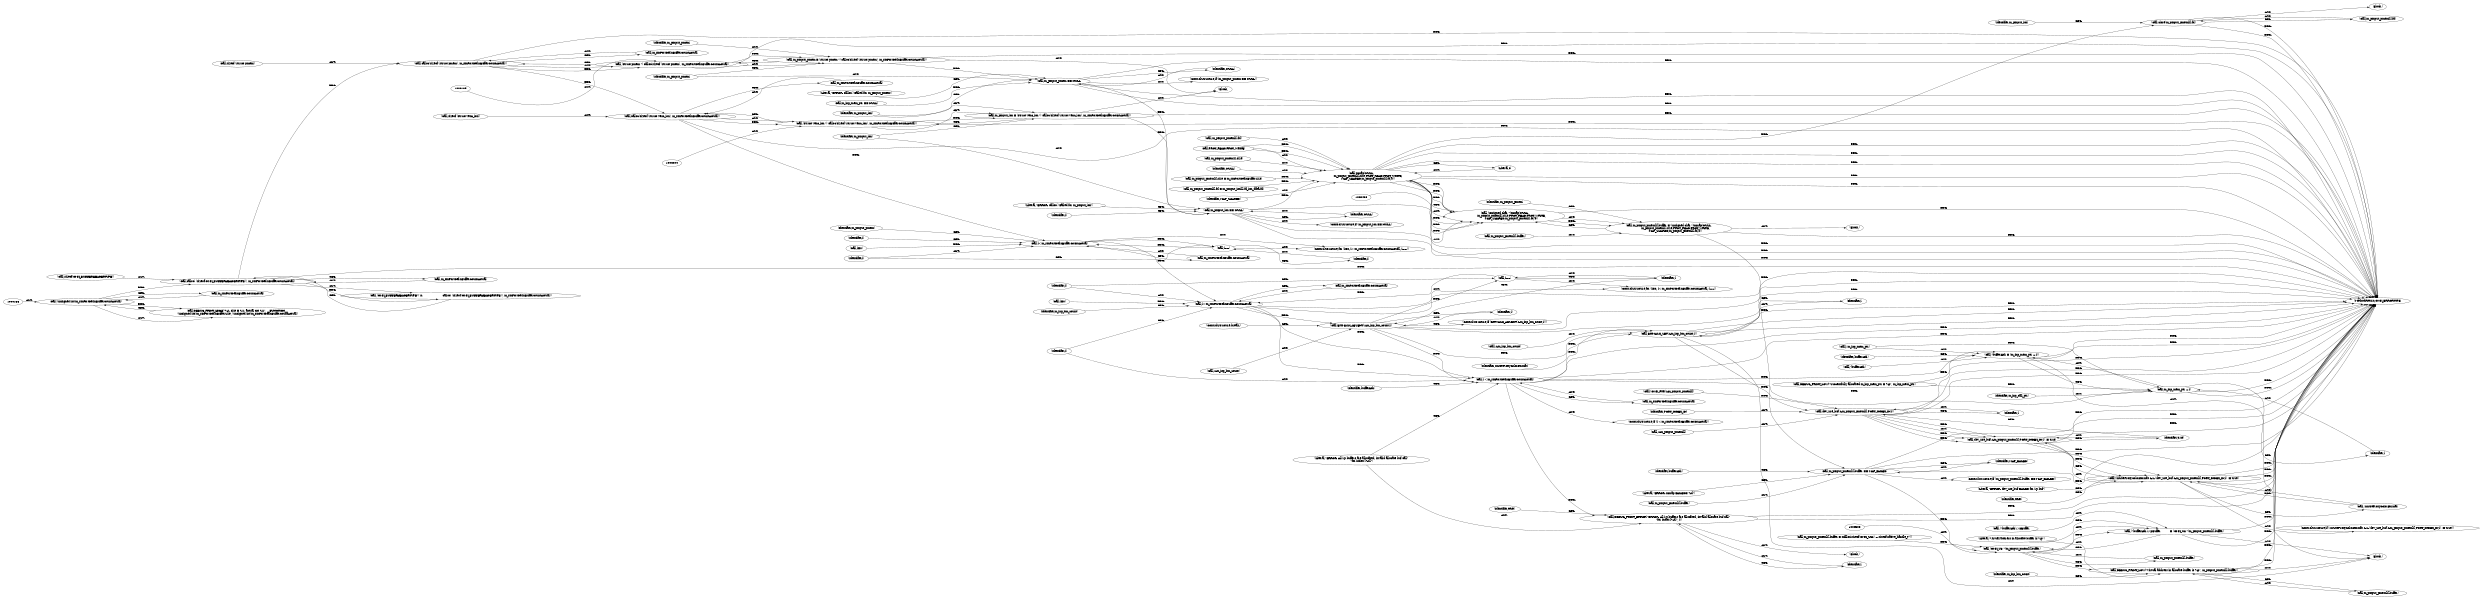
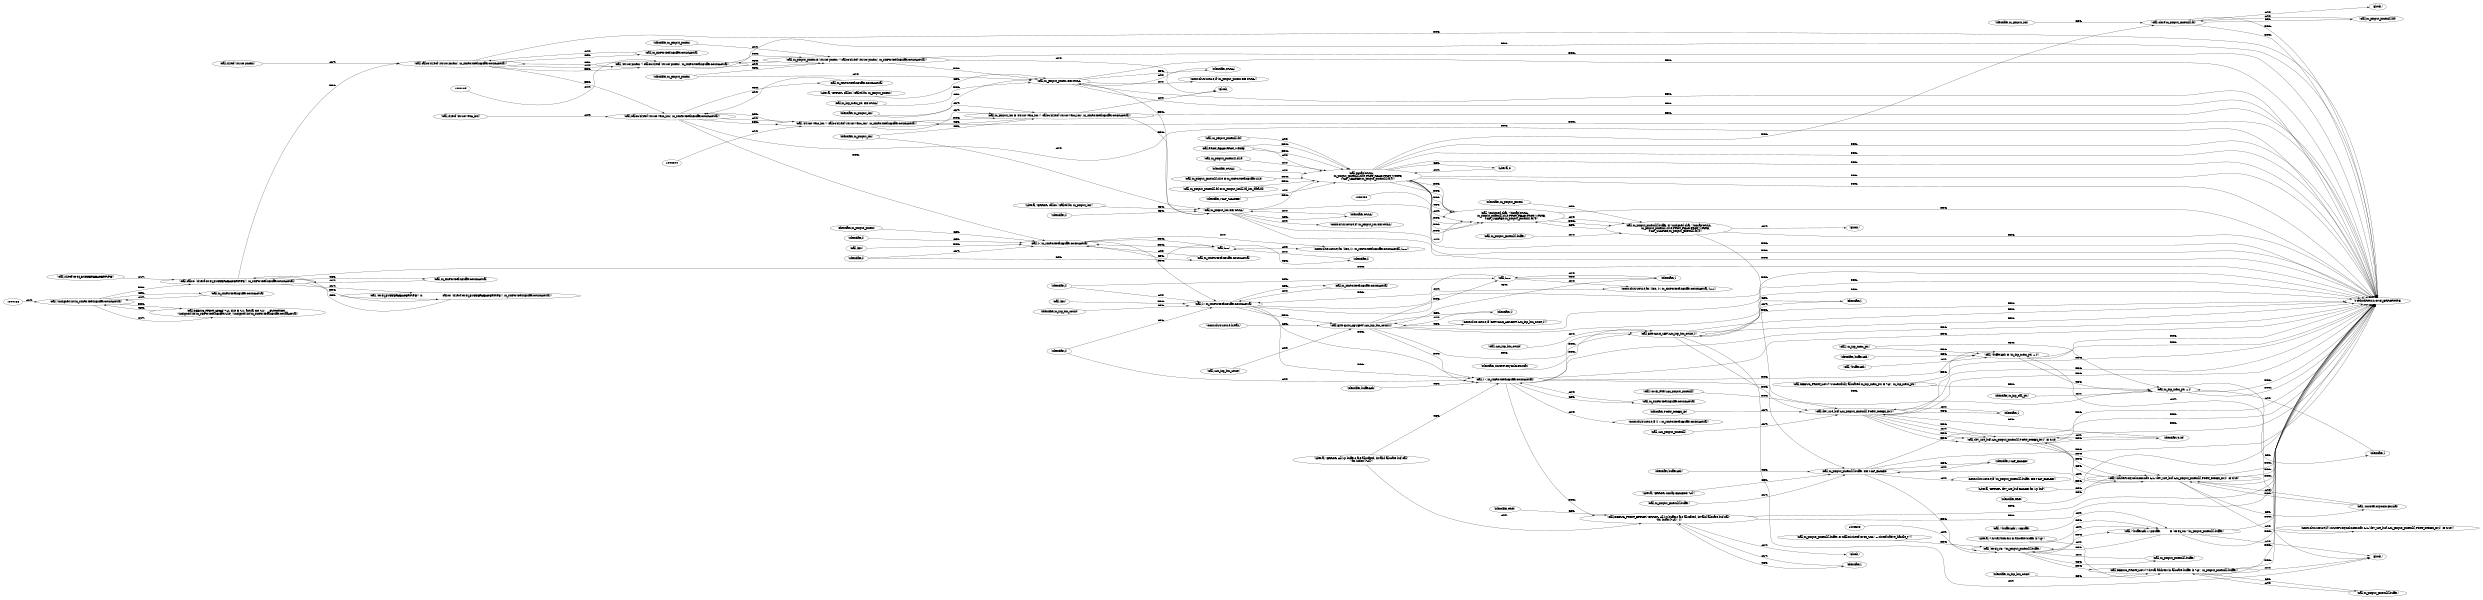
(2012, 343) -> (2012, 343)
(1944, 350) -> (1944, 350)
(2103, 371) -> none
